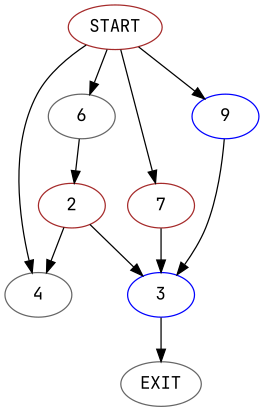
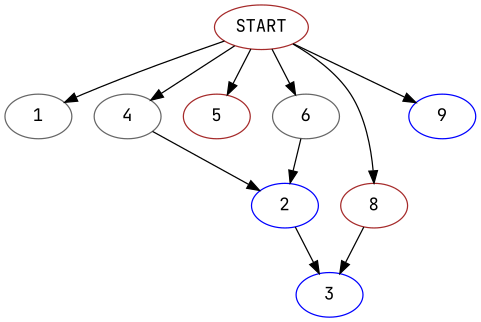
none -> (38, 116)
none -> (217, 116)
(213, 205) -> none
(72, 206) -> (285, 206)
(161, 206) -> (374, 206)
(57, 244) -> (201, 158)
(161, 384) -> none
